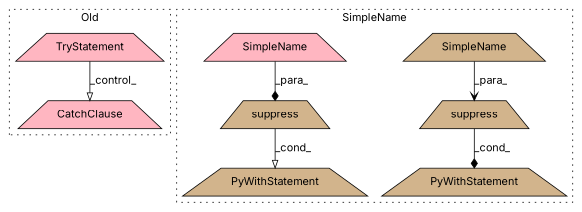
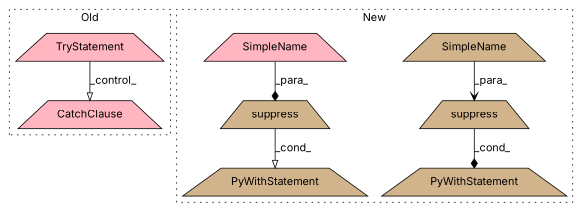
(375, 18) -> (375, 18)
